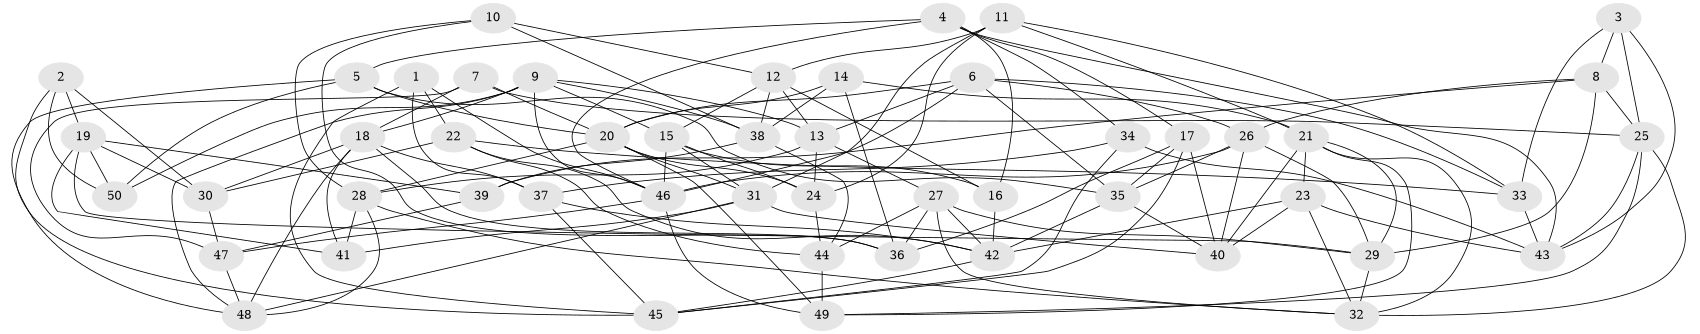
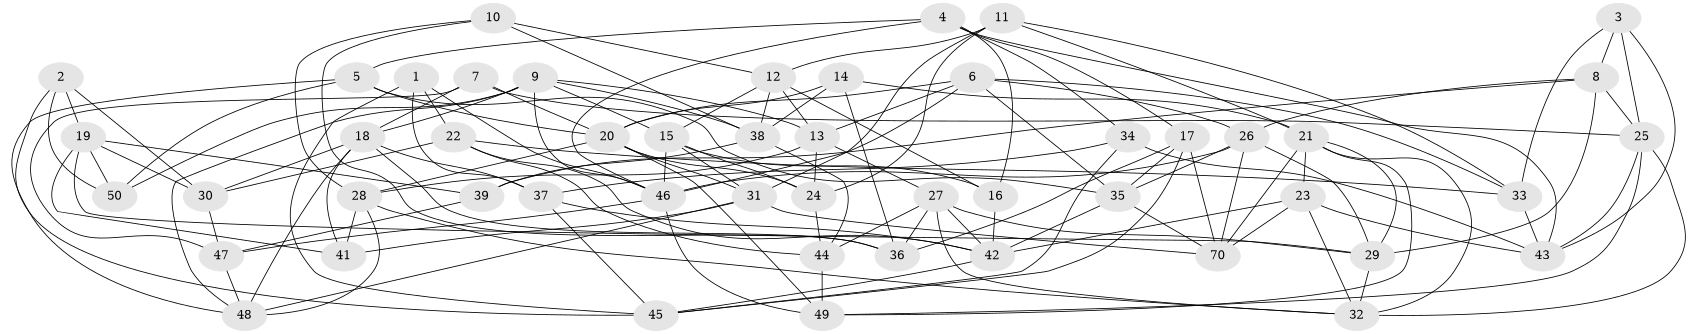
(1218, 256) -> (1218, 256)
